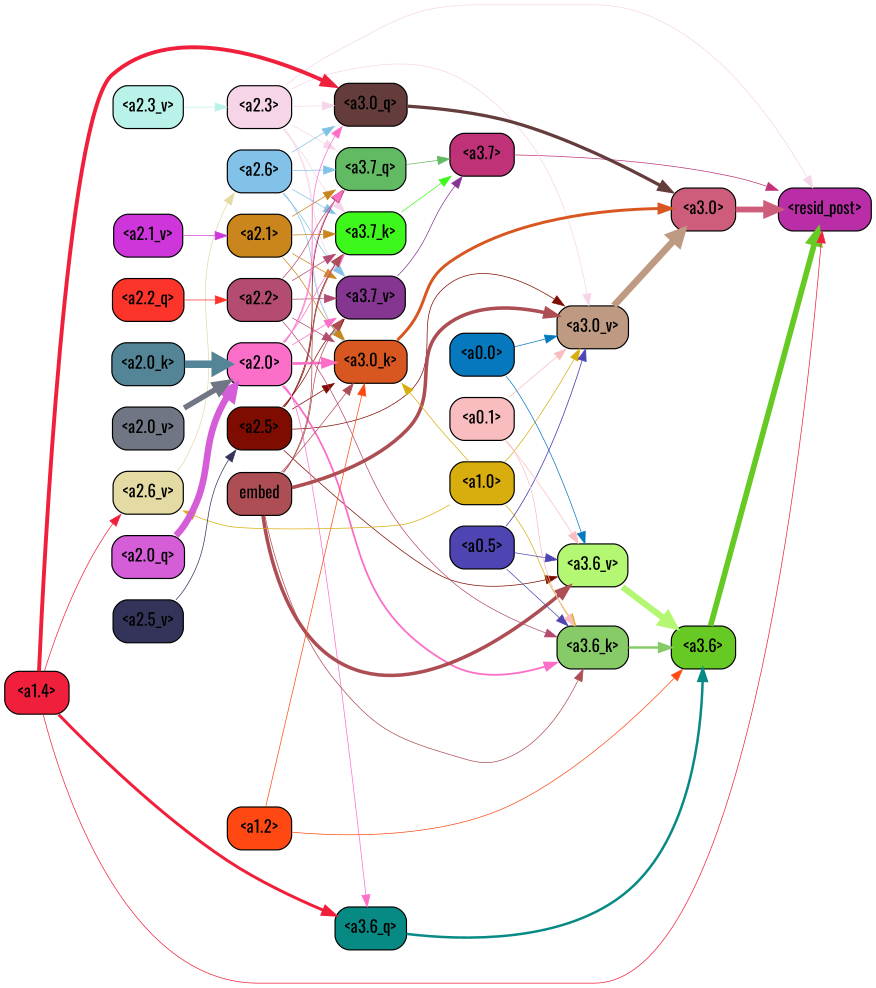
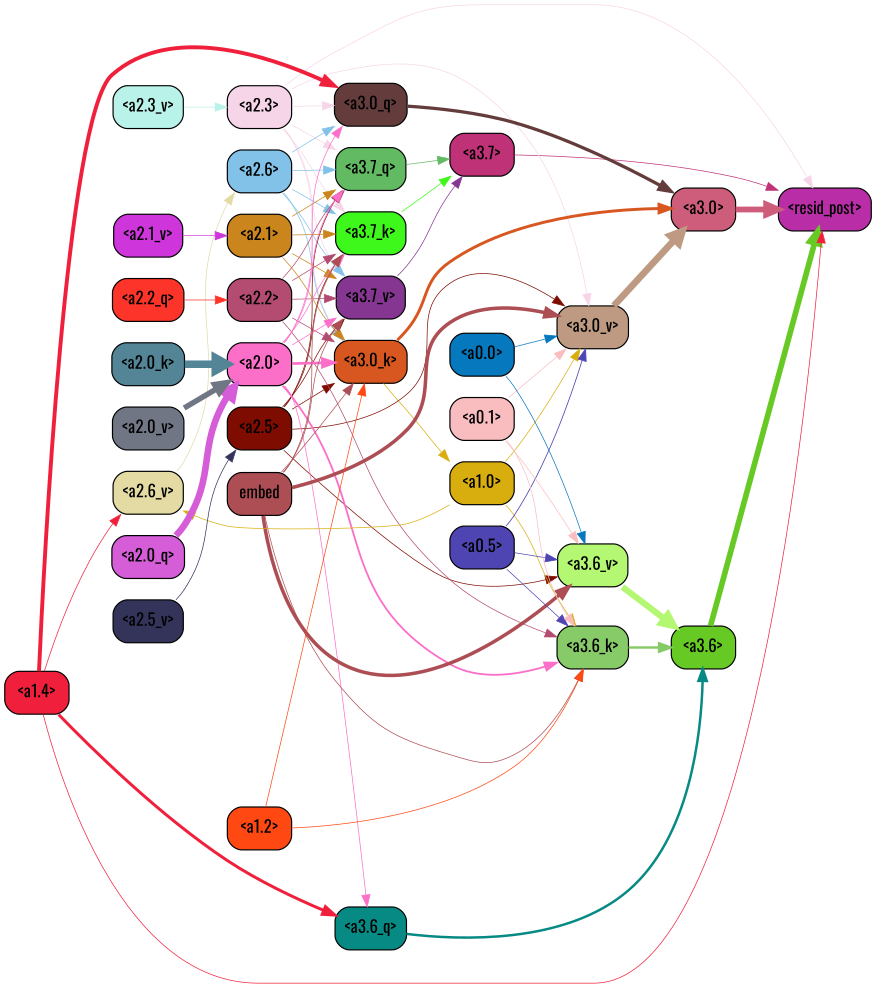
(439, 428) -> (408, 412)
(504, 808) -> (459, 796)
